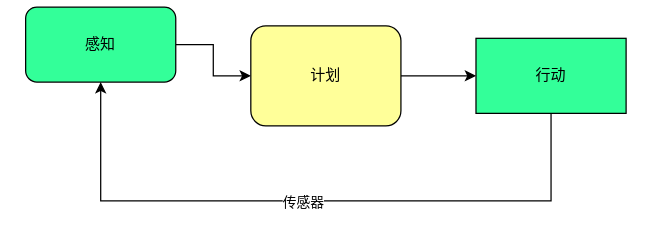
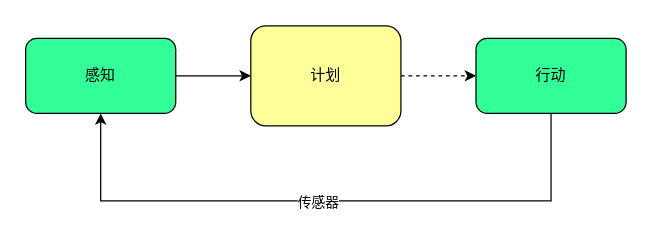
(101, 44) -> (101, 76)
(435, 76) -> (435, 76)
(551, 76) -> (551, 76)
